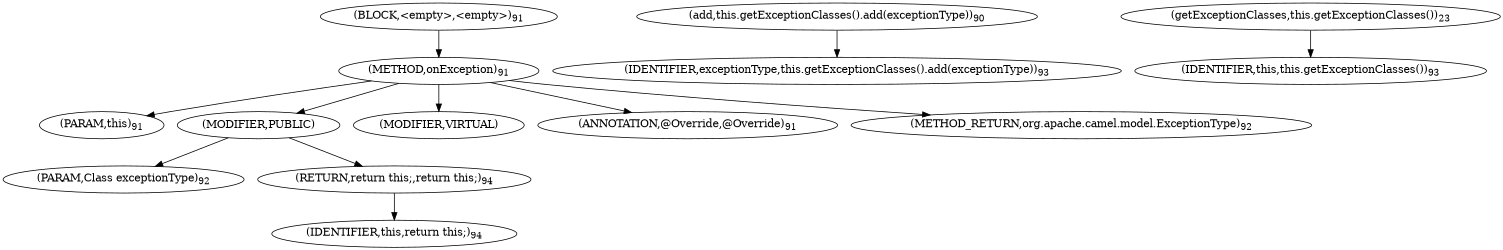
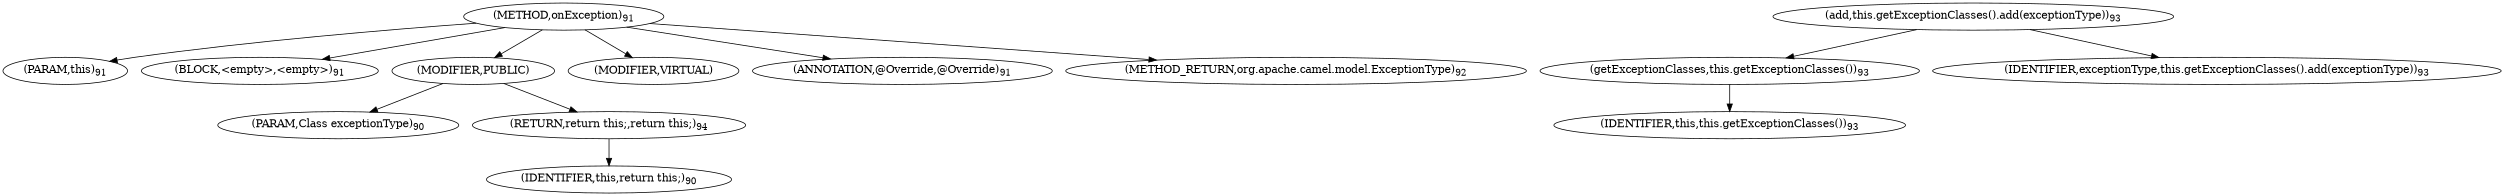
(979, 15) -> (2115, 15)
(1445, 15) -> (1864, 70)
(439, 40) -> (417, 43)
none -> (1855, 43)
(204, 178) -> (419, 124)
(477, 233) -> (691, 178)
